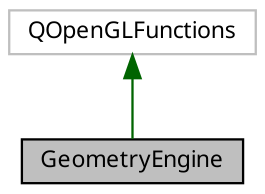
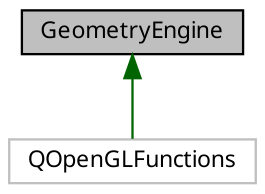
(132, 109) -> (132, 109)
